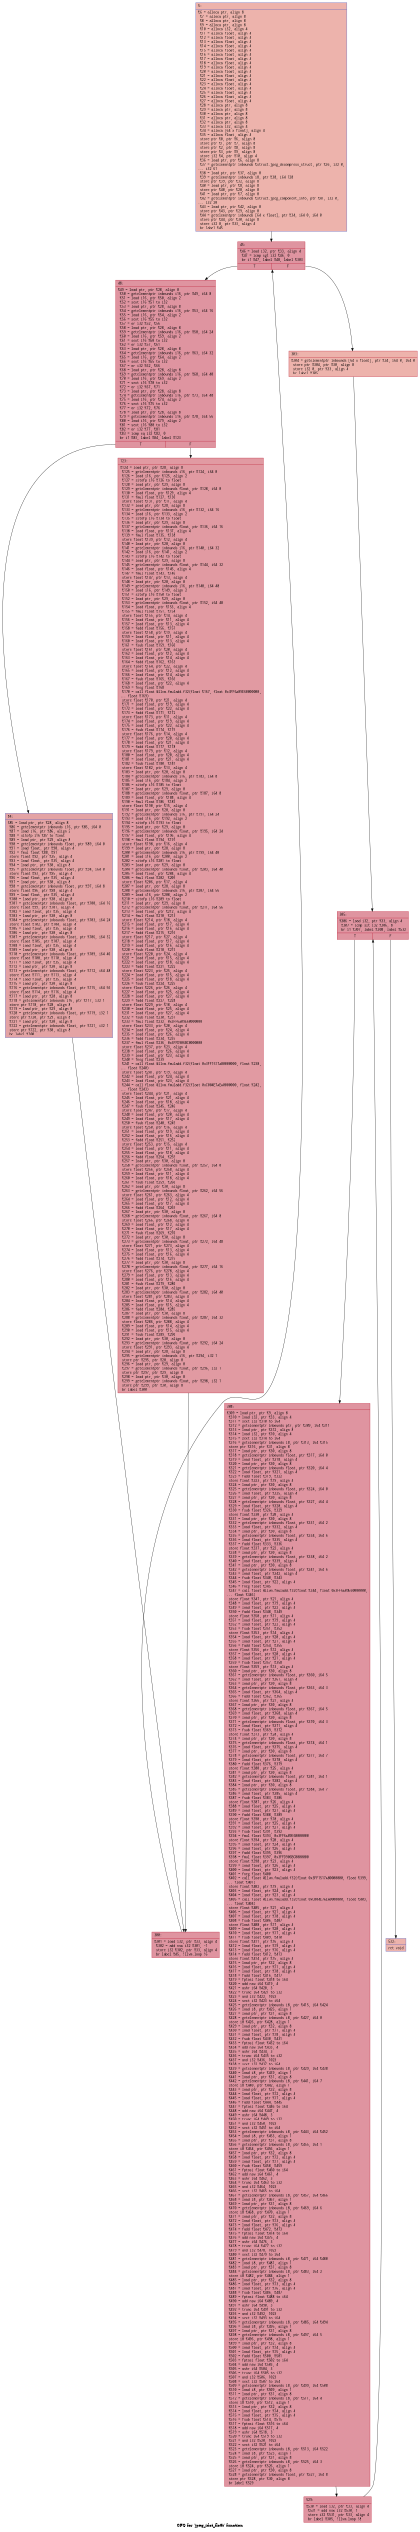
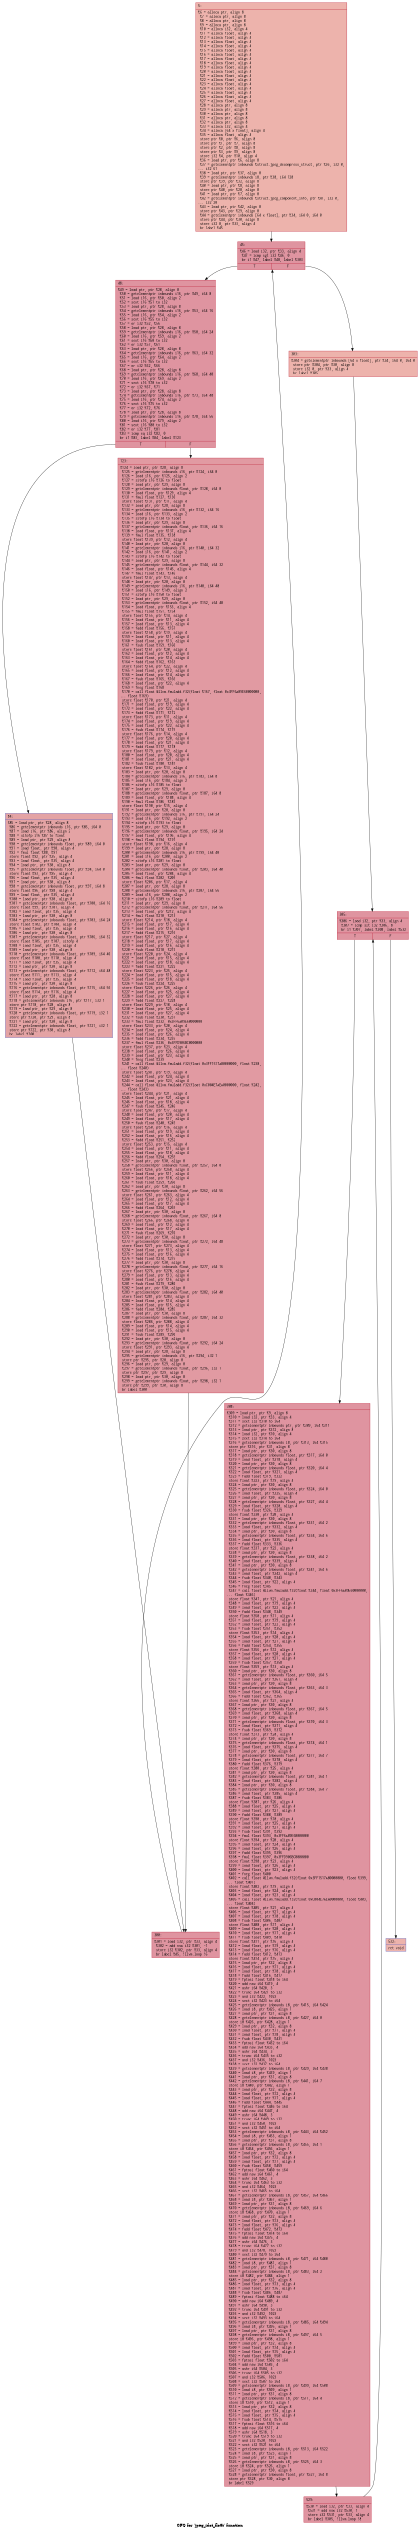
(271, 117) -> (271, 117)
(42, 941) -> (43, 941)
